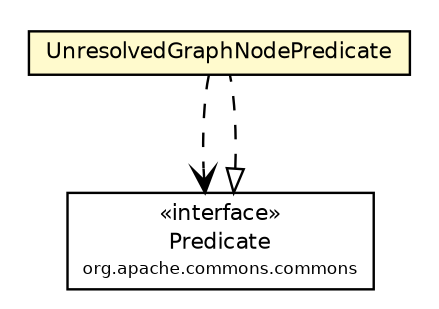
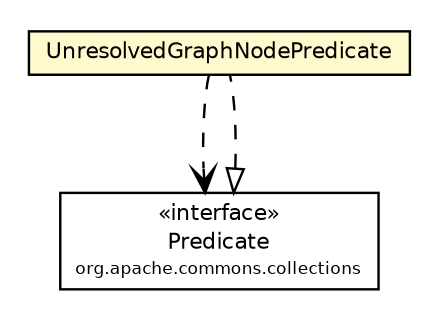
(221, 269) -> (219, 269)
